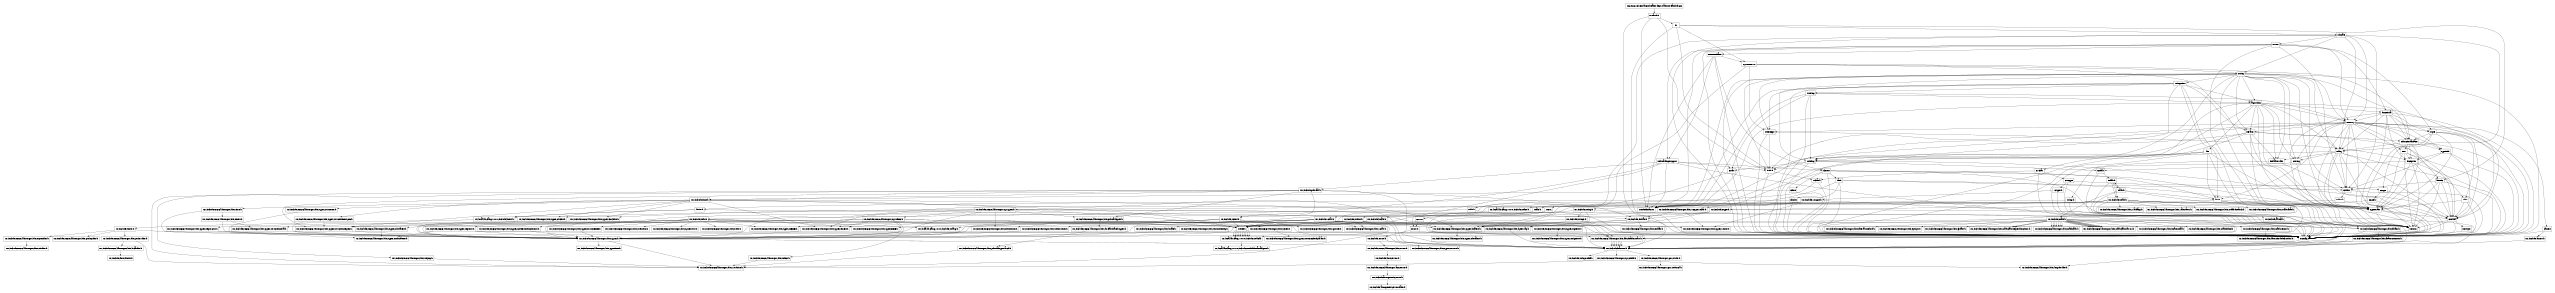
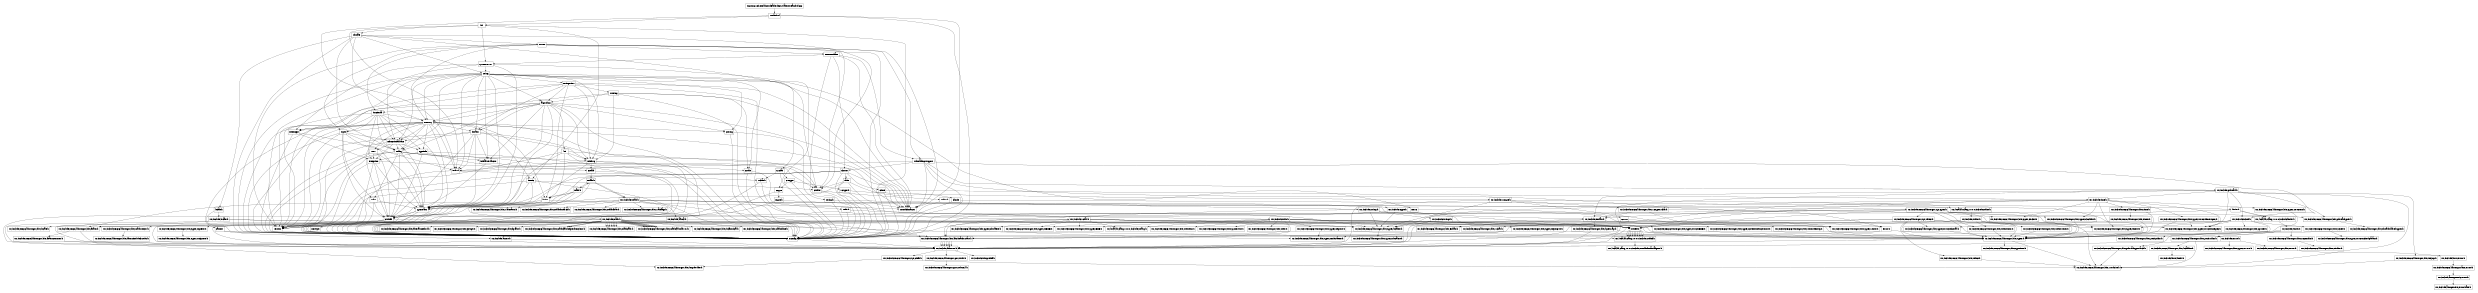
(2319, 156) -> none
(2277, 161) -> (488, 161)
